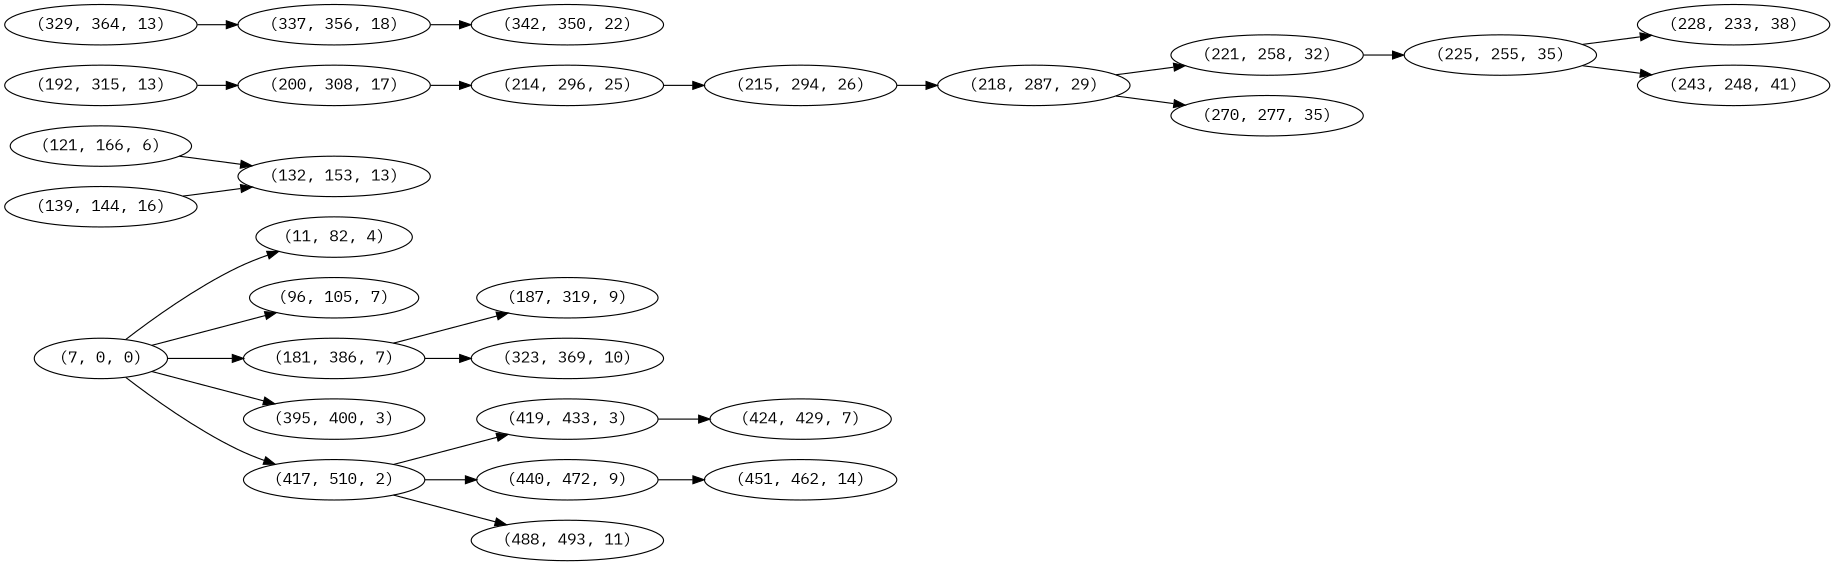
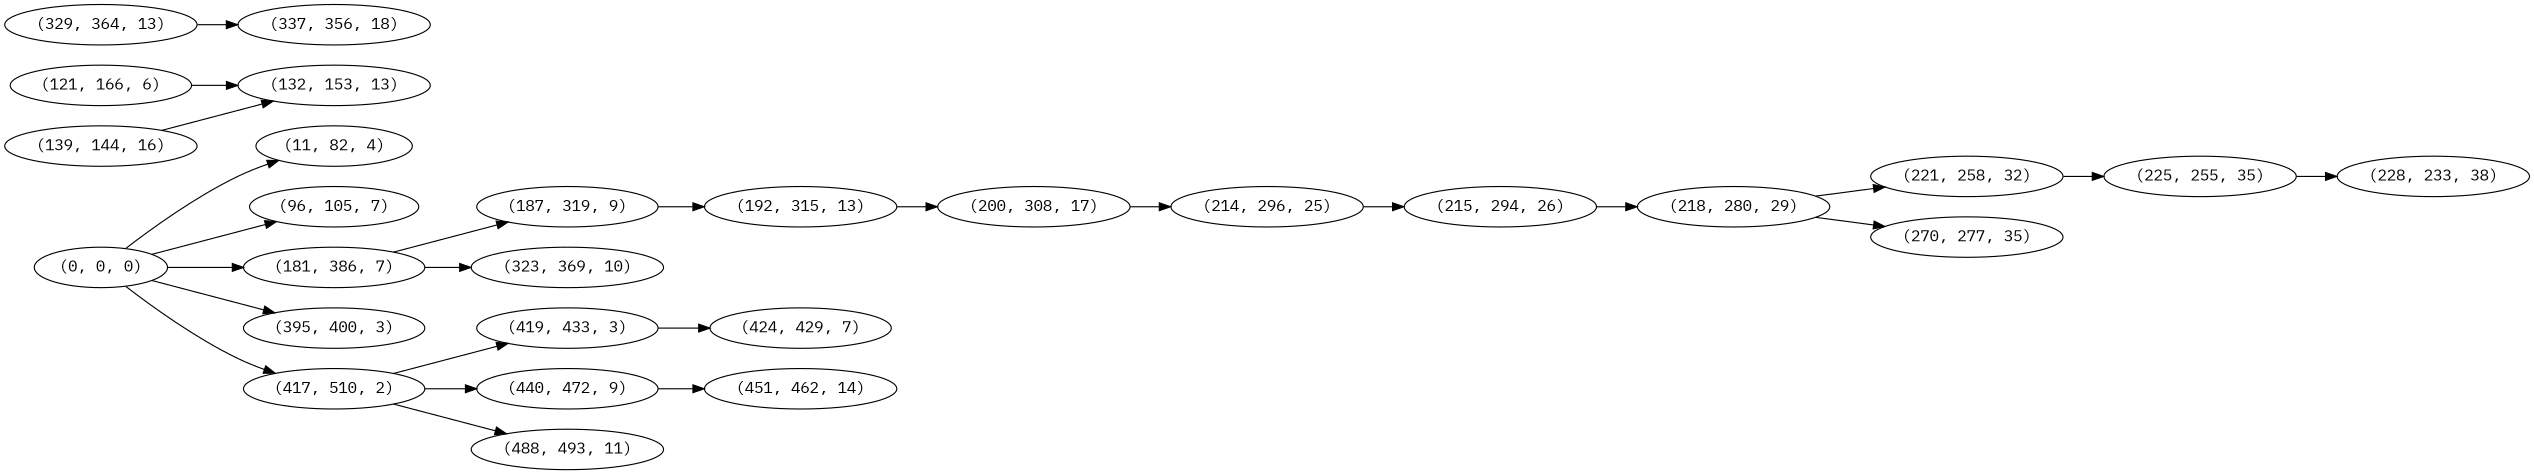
(567, 25) -> none
(1034, 85) -> (1734, 207)
(1734, 85) -> none
none -> (675, 207)
(101, 358) -> (101, 267)
